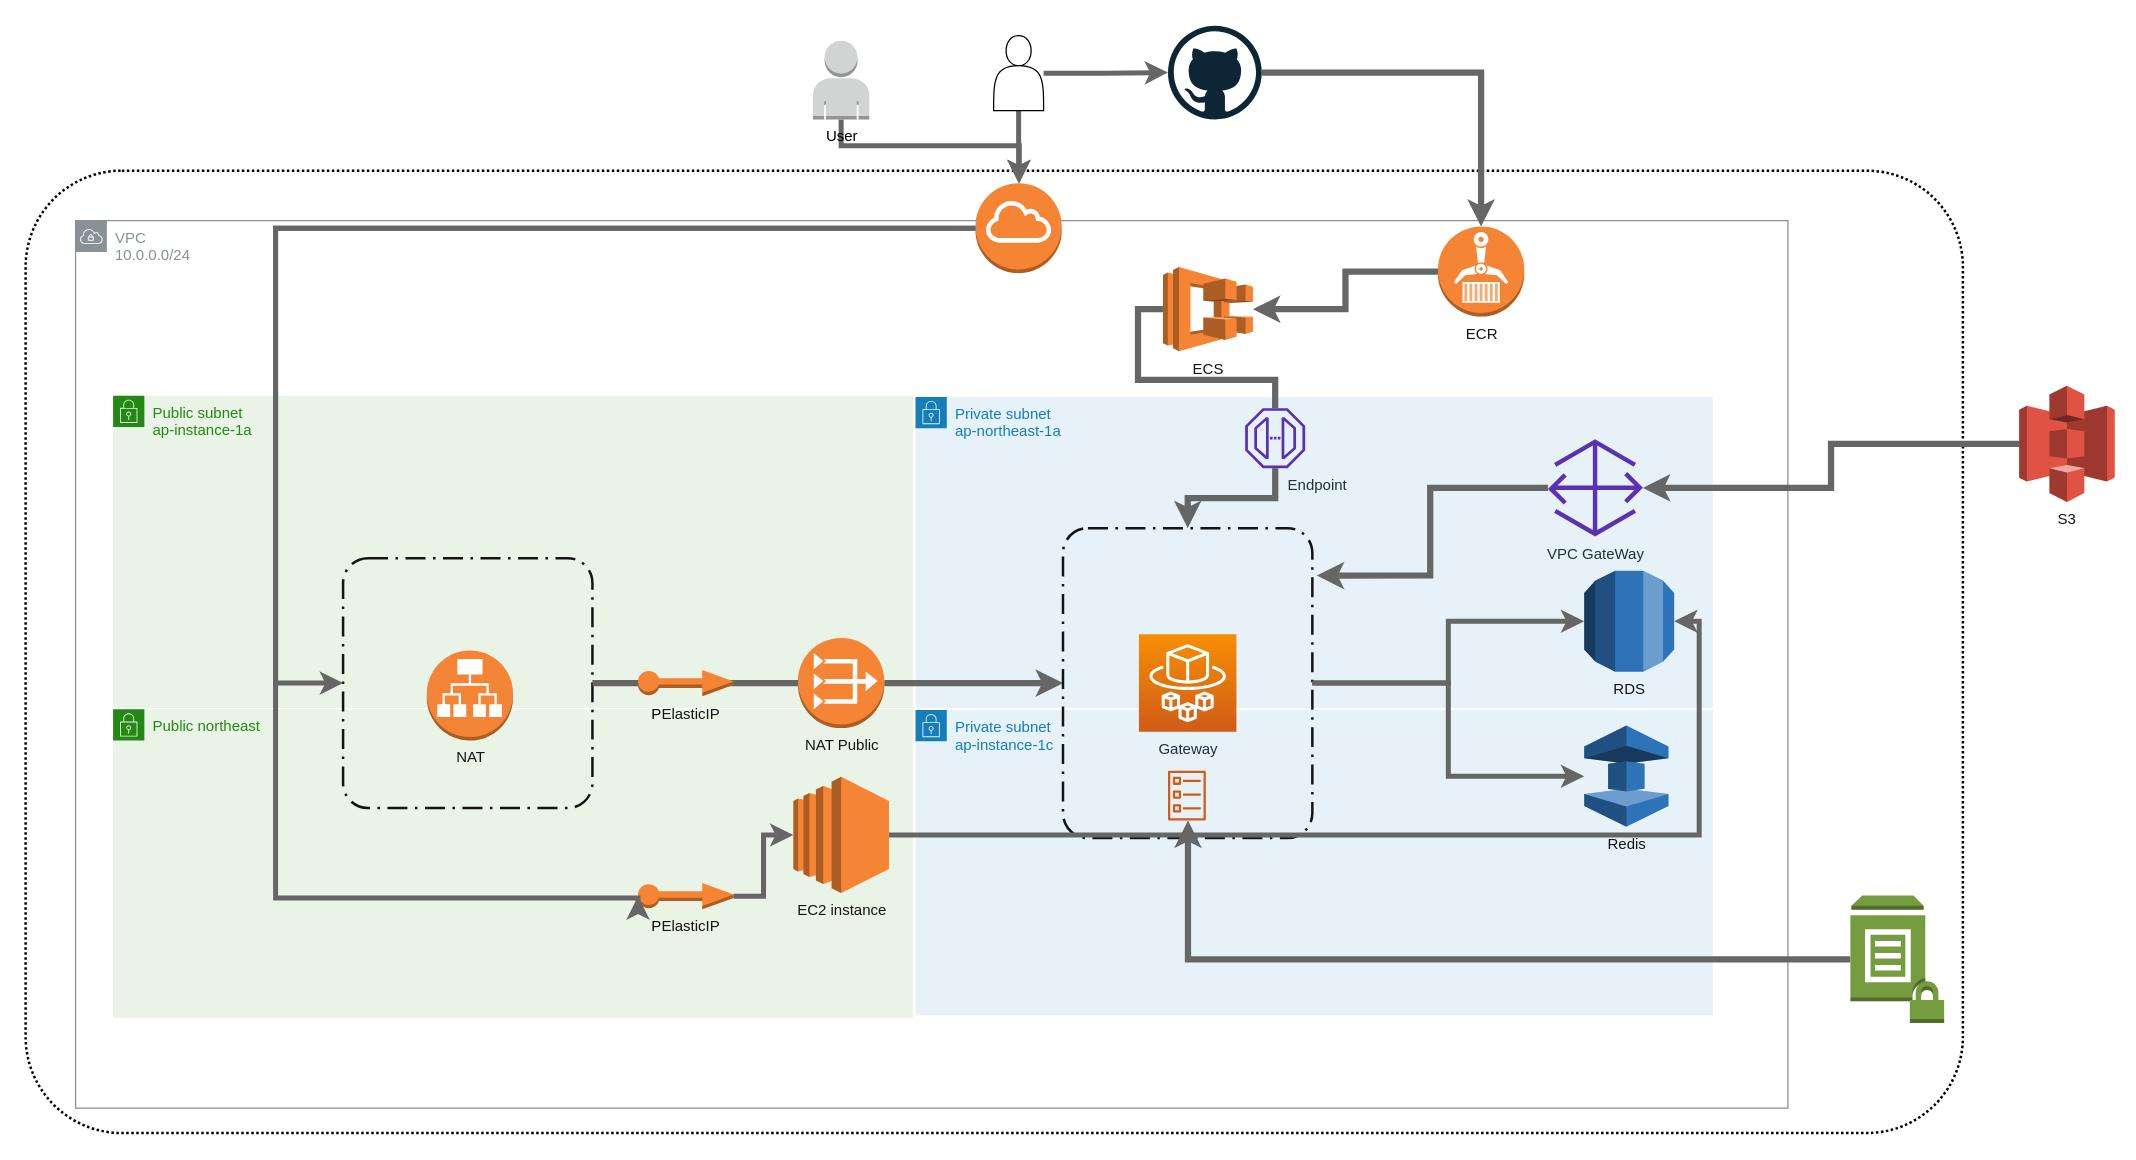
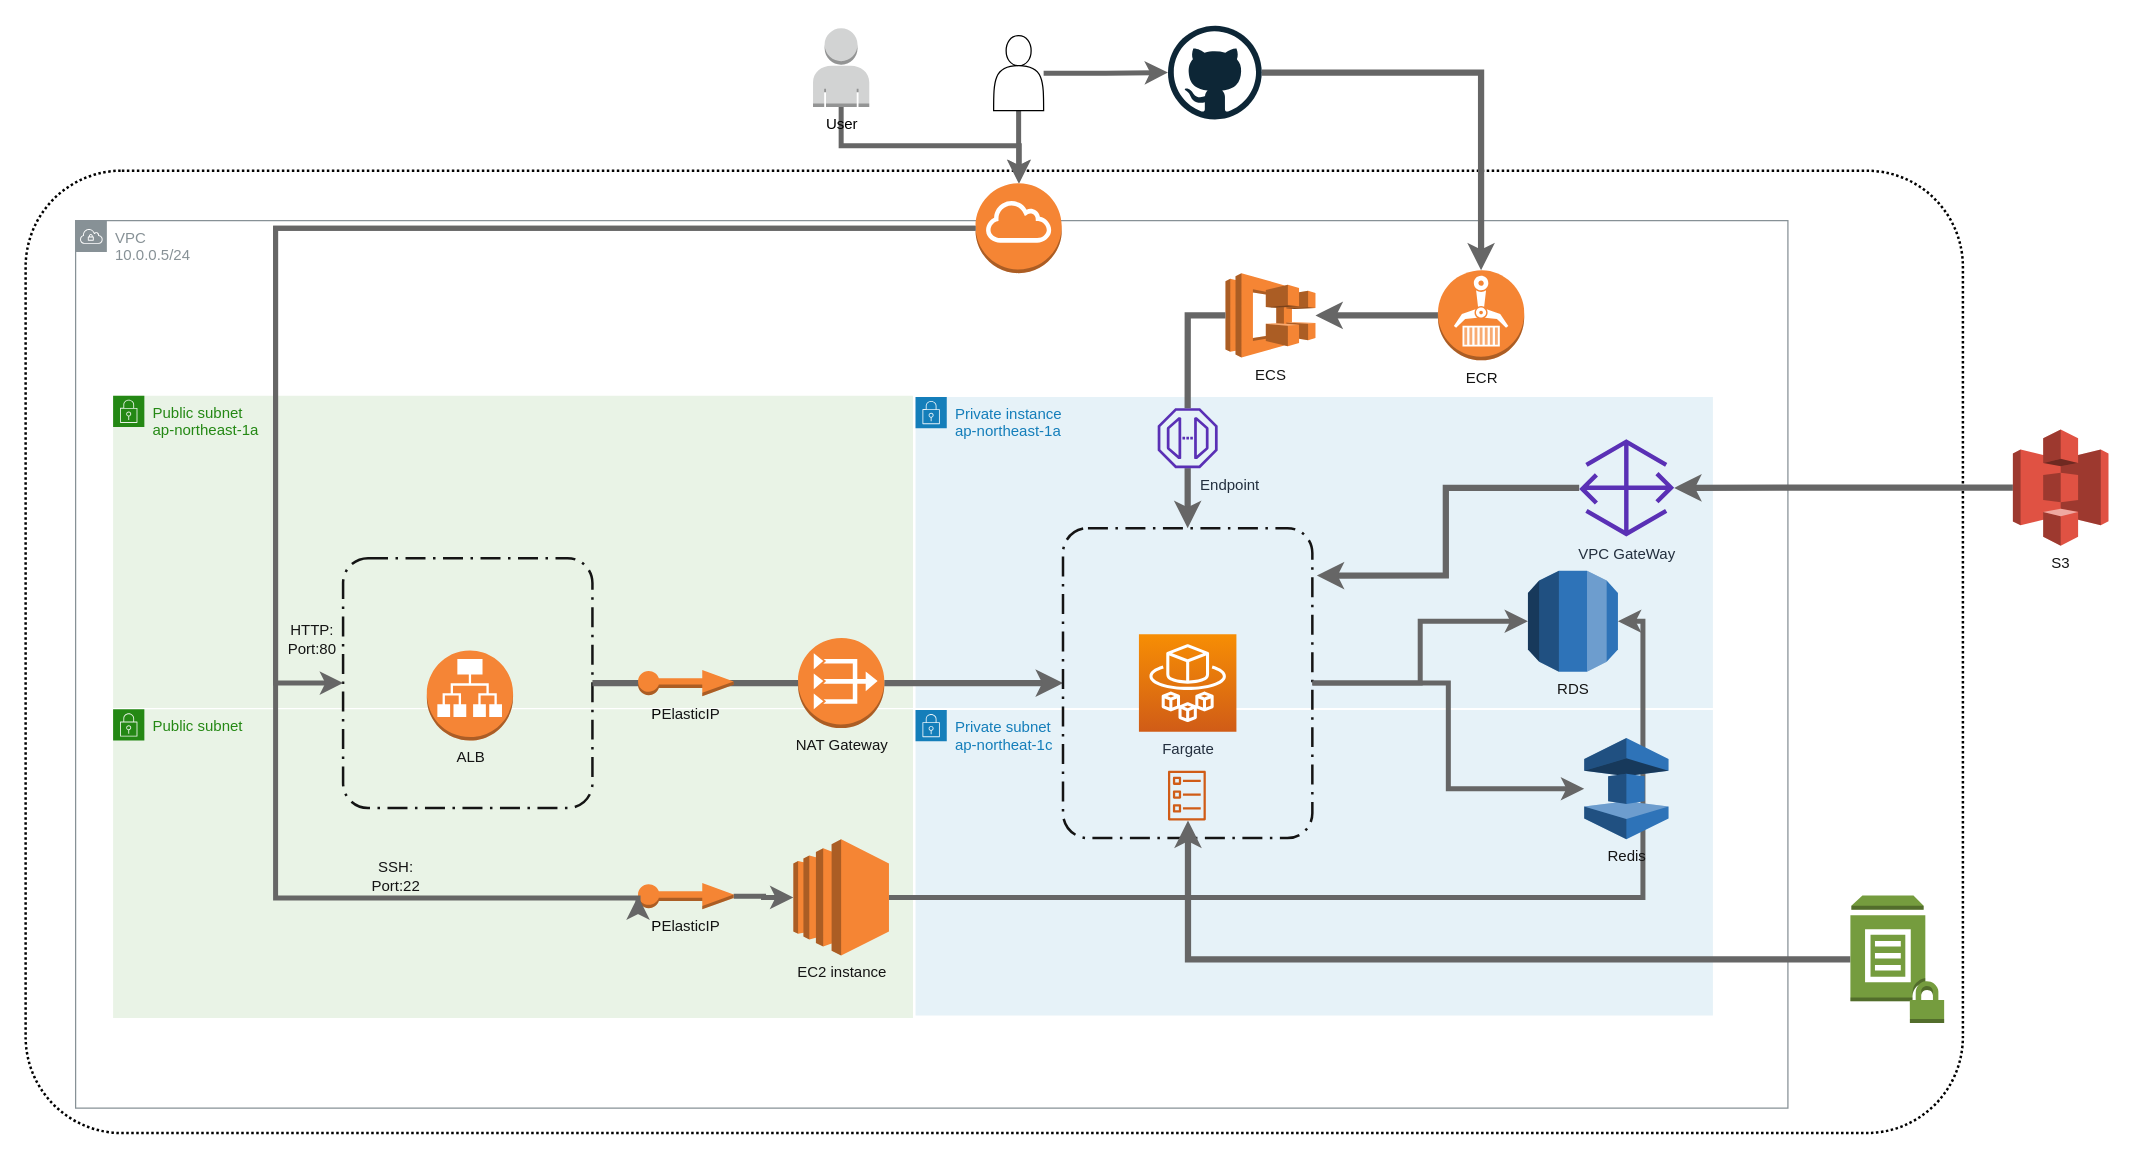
(841, 80) -> (841, 68)
(156, 247) -> (156, 247)
(1481, 272) -> (1481, 315)
(1208, 309) -> (1271, 315)
(210, 422) -> (216, 422)
(1019, 424) -> (1019, 424)
(1275, 438) -> (1188, 438)
(2067, 444) -> (2061, 488)
(1596, 488) -> (1627, 488)
(1629, 621) -> (1573, 621)
none -> (312, 639)
(214, 727) -> (202, 727)
(1012, 737) -> (1014, 737)
(843, 746) -> (843, 746)
(1189, 750) -> (1189, 750)
(471, 758) -> (471, 758)
(1627, 776) -> (1627, 789)
(841, 835) -> (841, 898)
none -> (396, 877)
